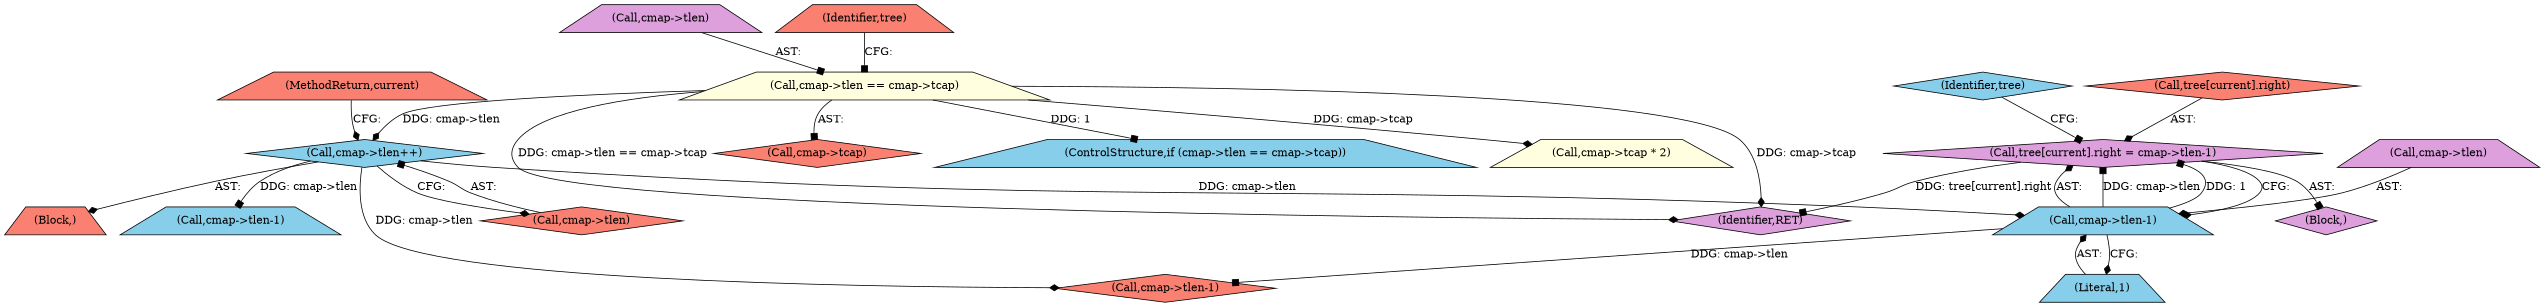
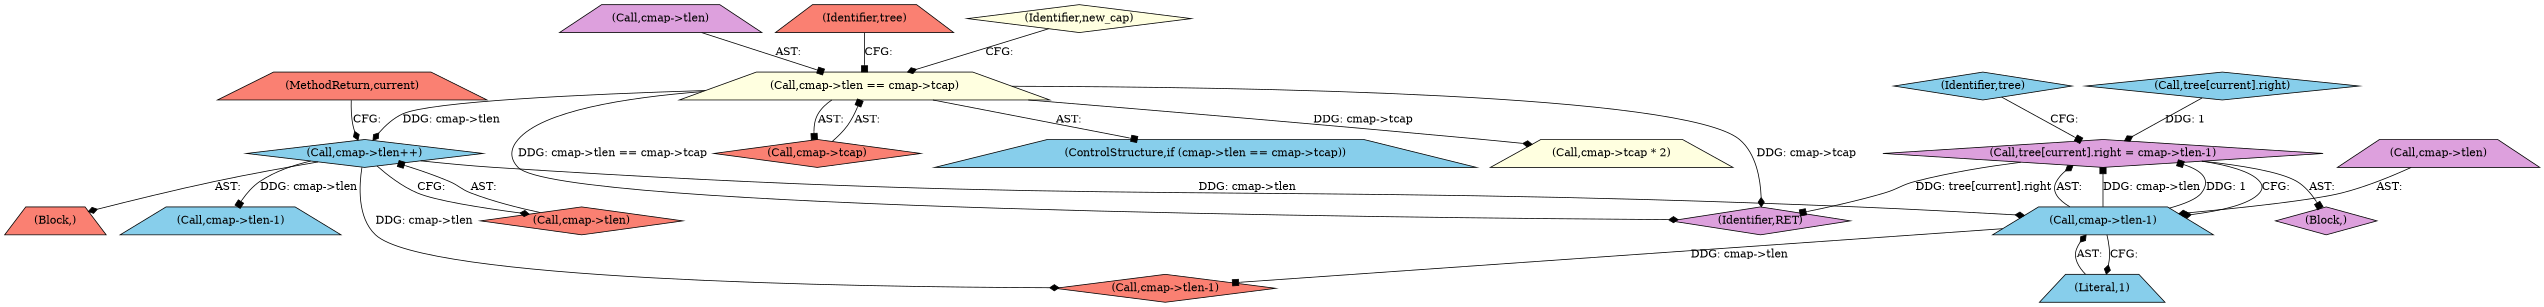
none -> (1079, 19)
(2222, 86) -> (2222, 86)
(1071, 120) -> (1071, 120)
(2185, 120) -> (2185, 120)
none -> (847, 126)
